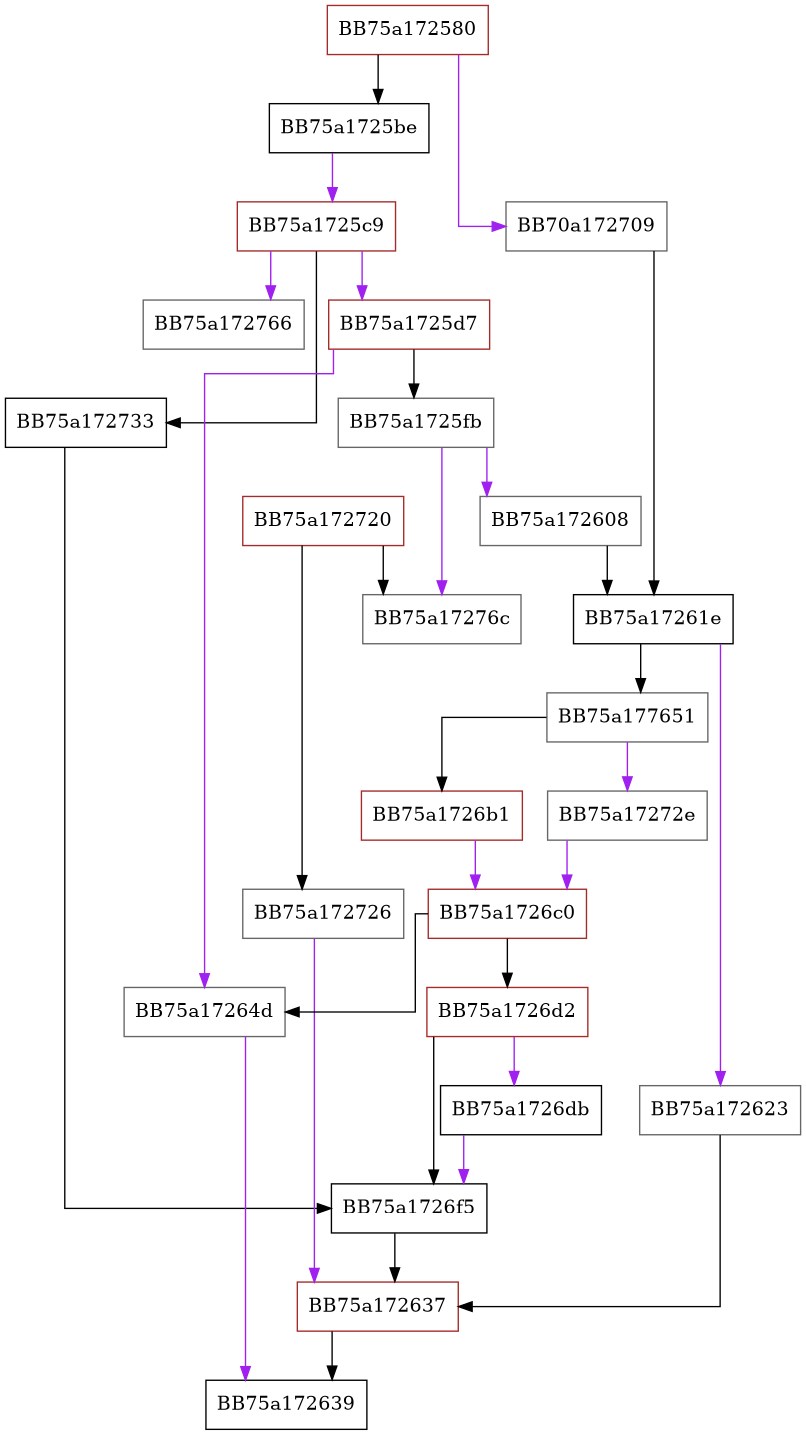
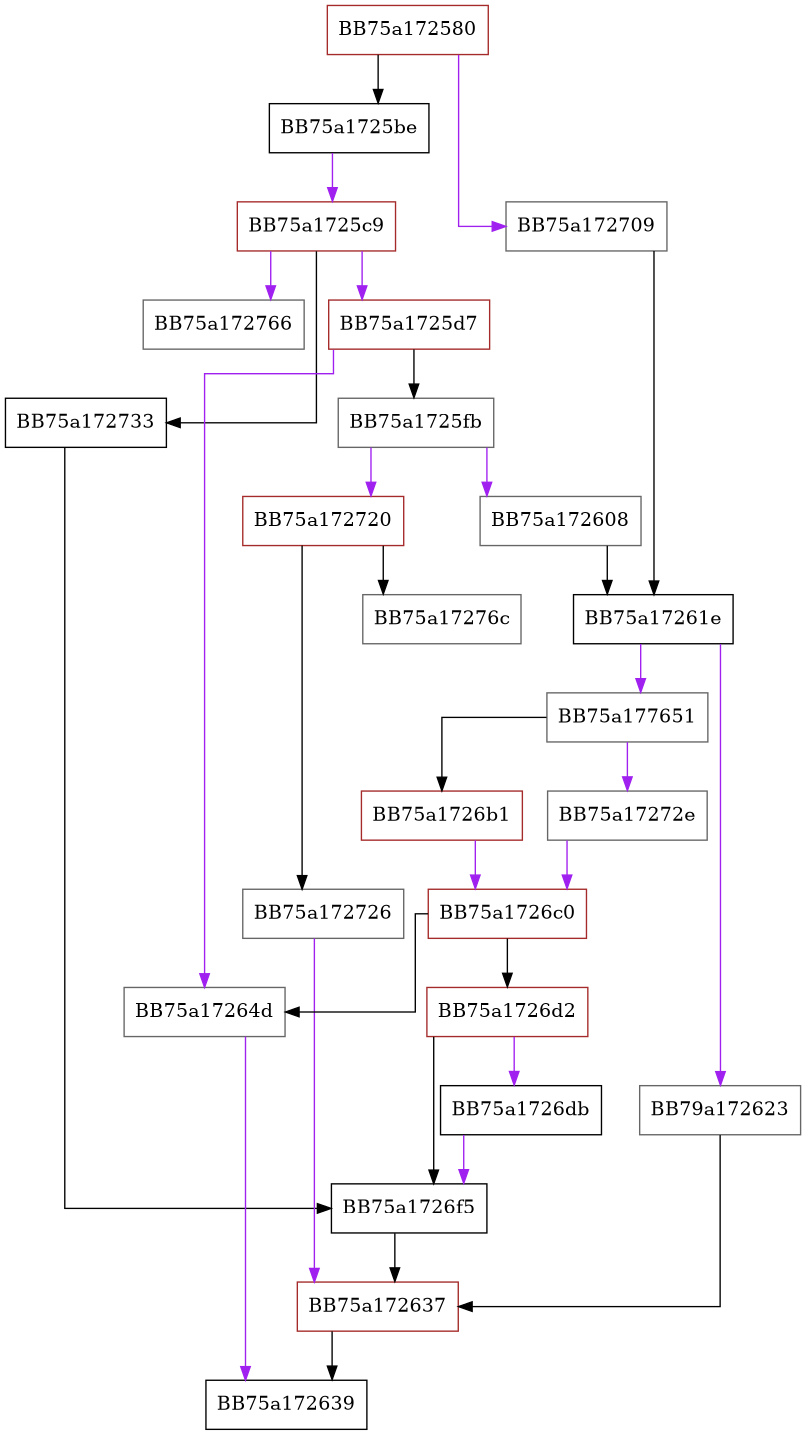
(586, 226) -> (586, 226)
(442, 514) -> (371, 465)
(641, 661) -> (641, 661)
(720, 1110) -> (720, 1110)
